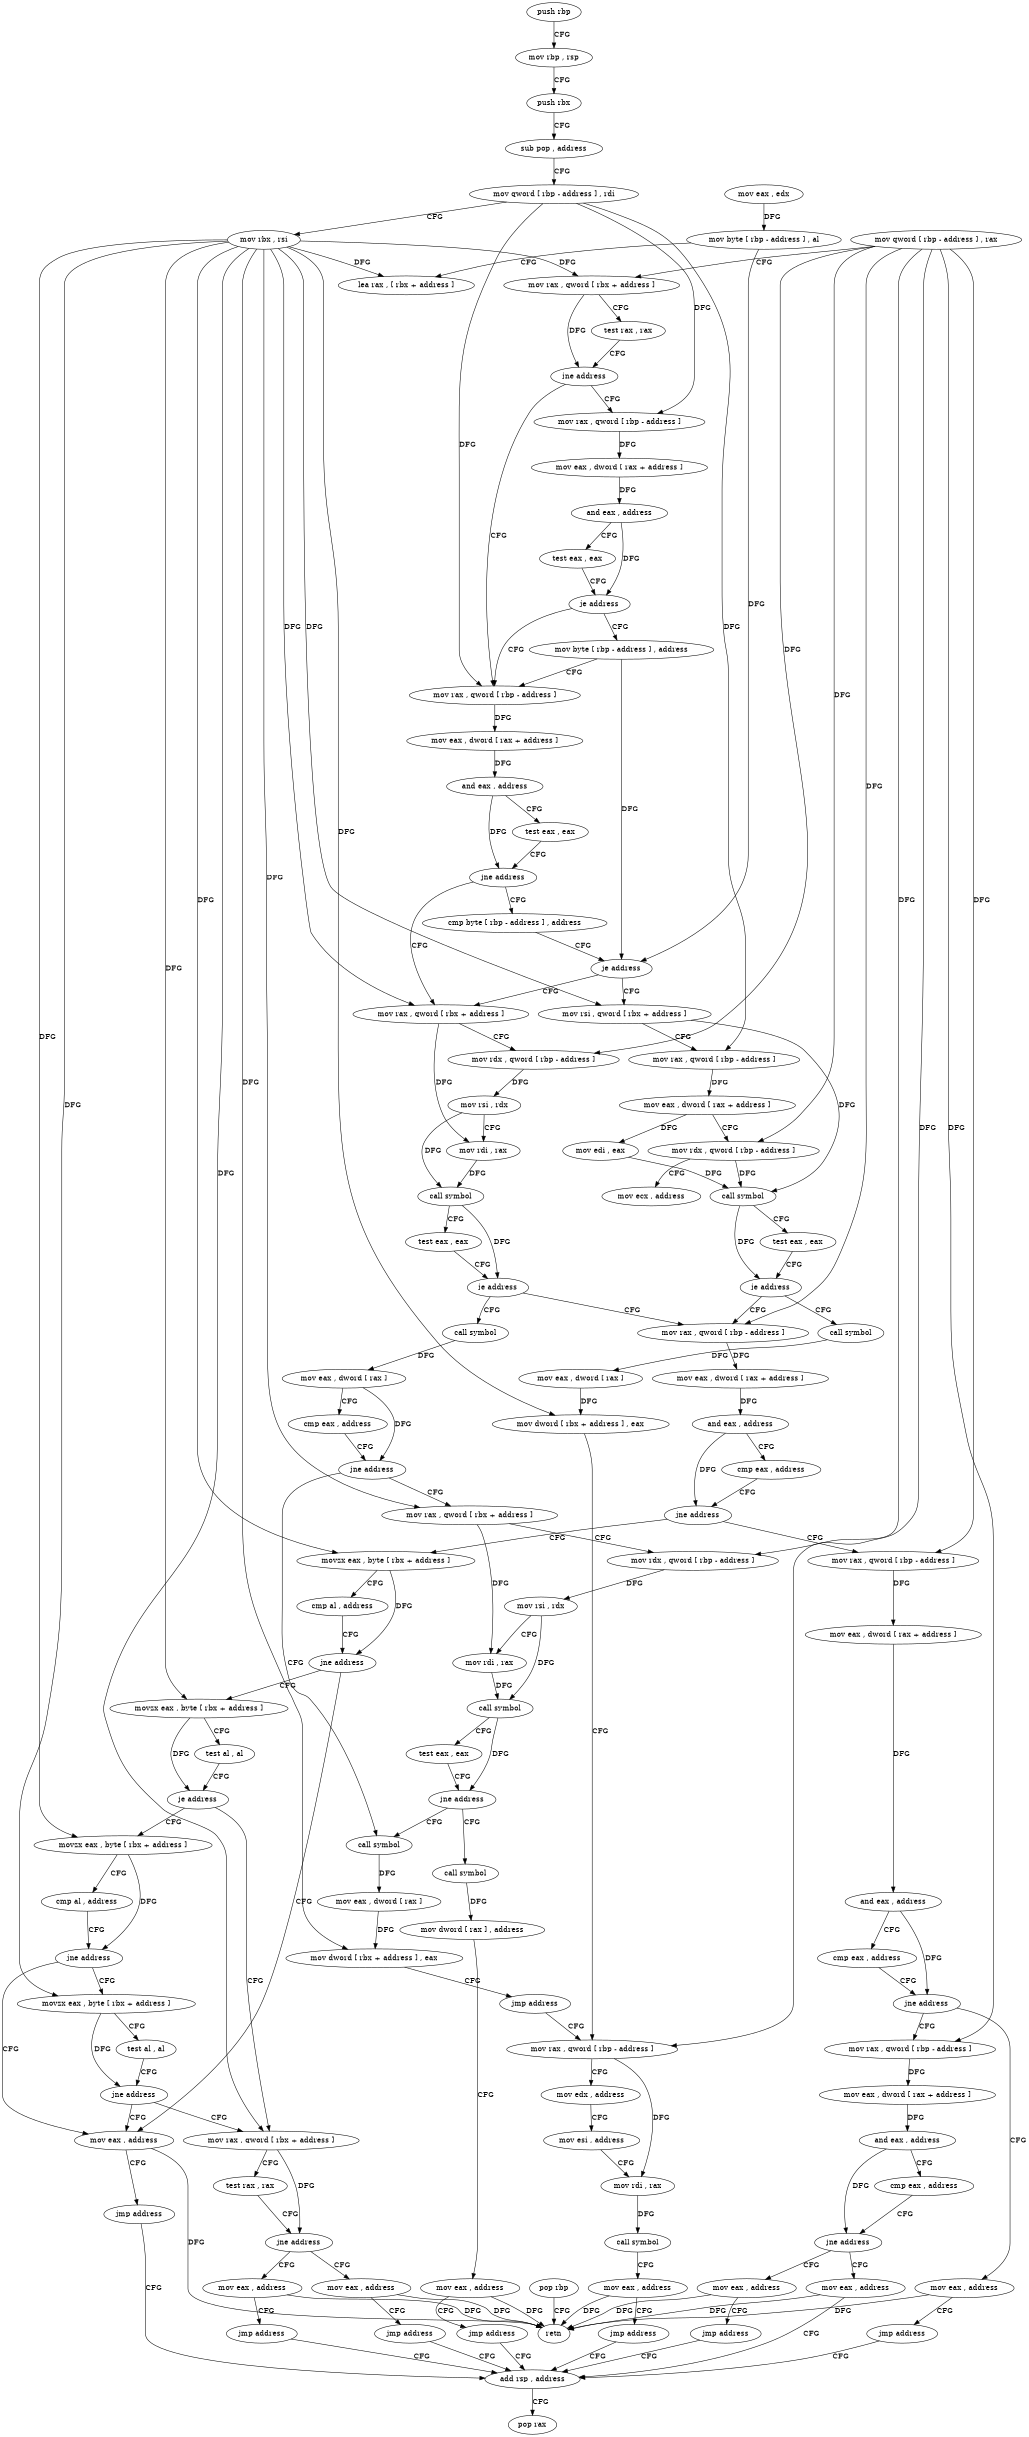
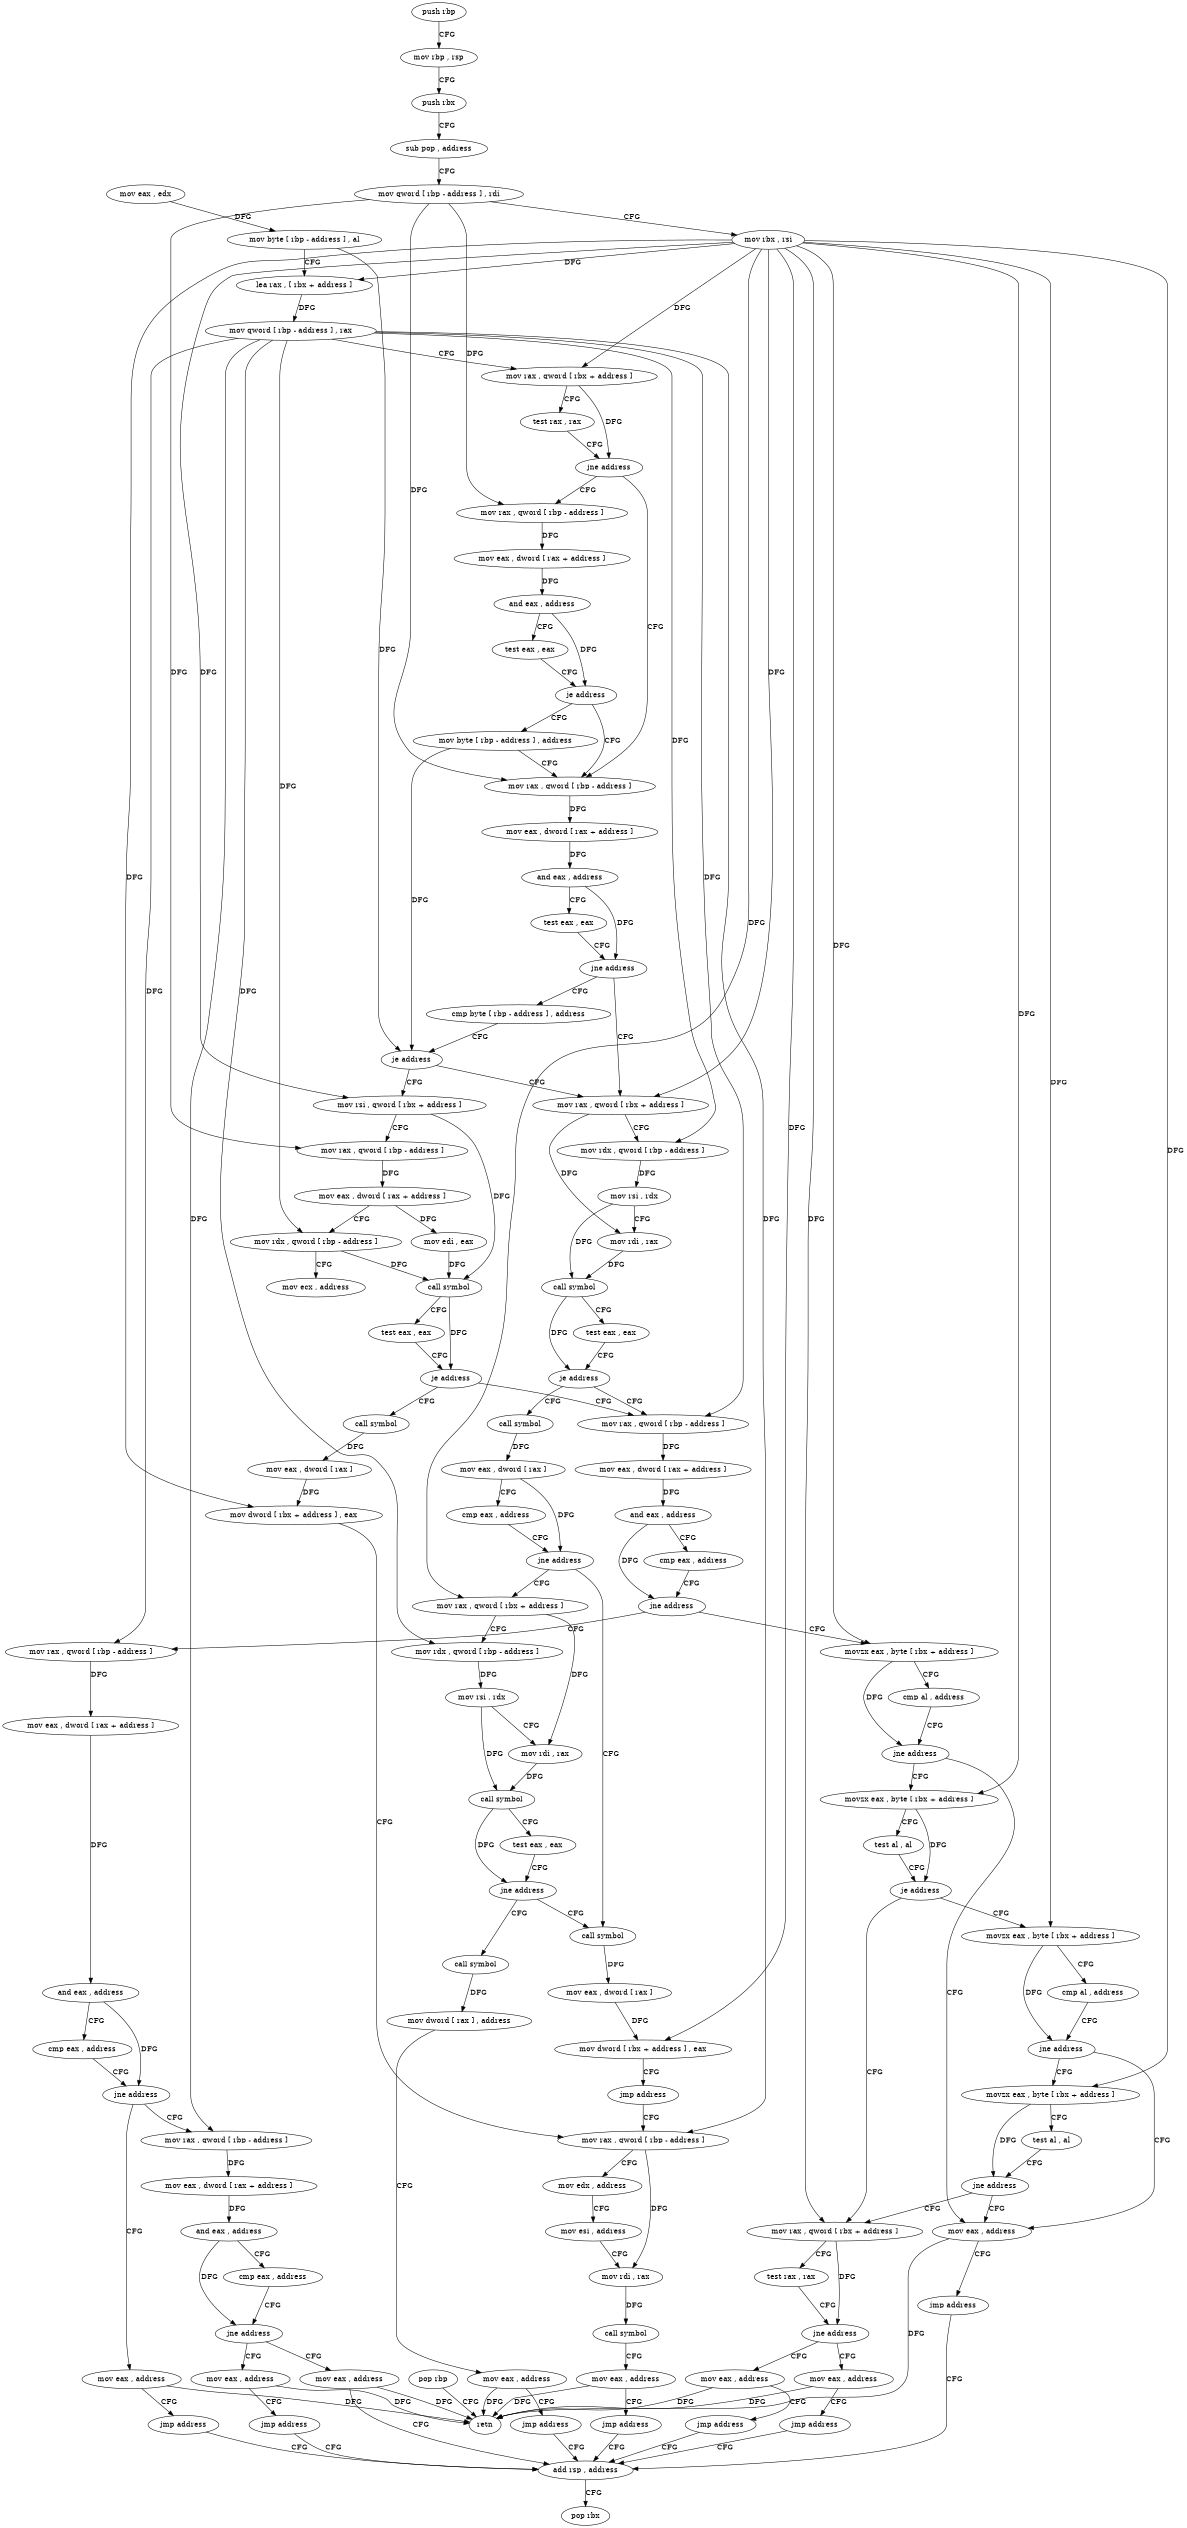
none -> (298, 306)
(533, 2425) -> (586, 2516)
